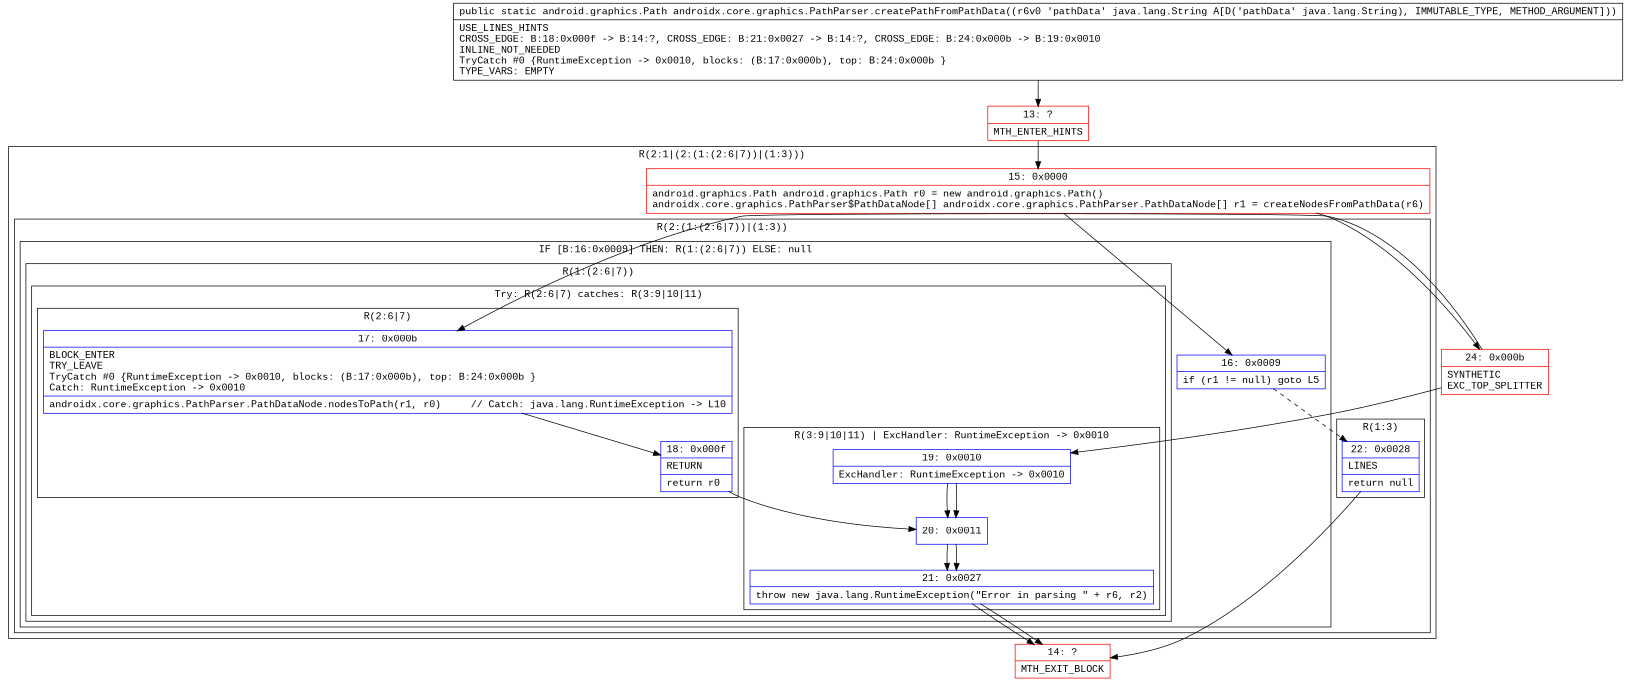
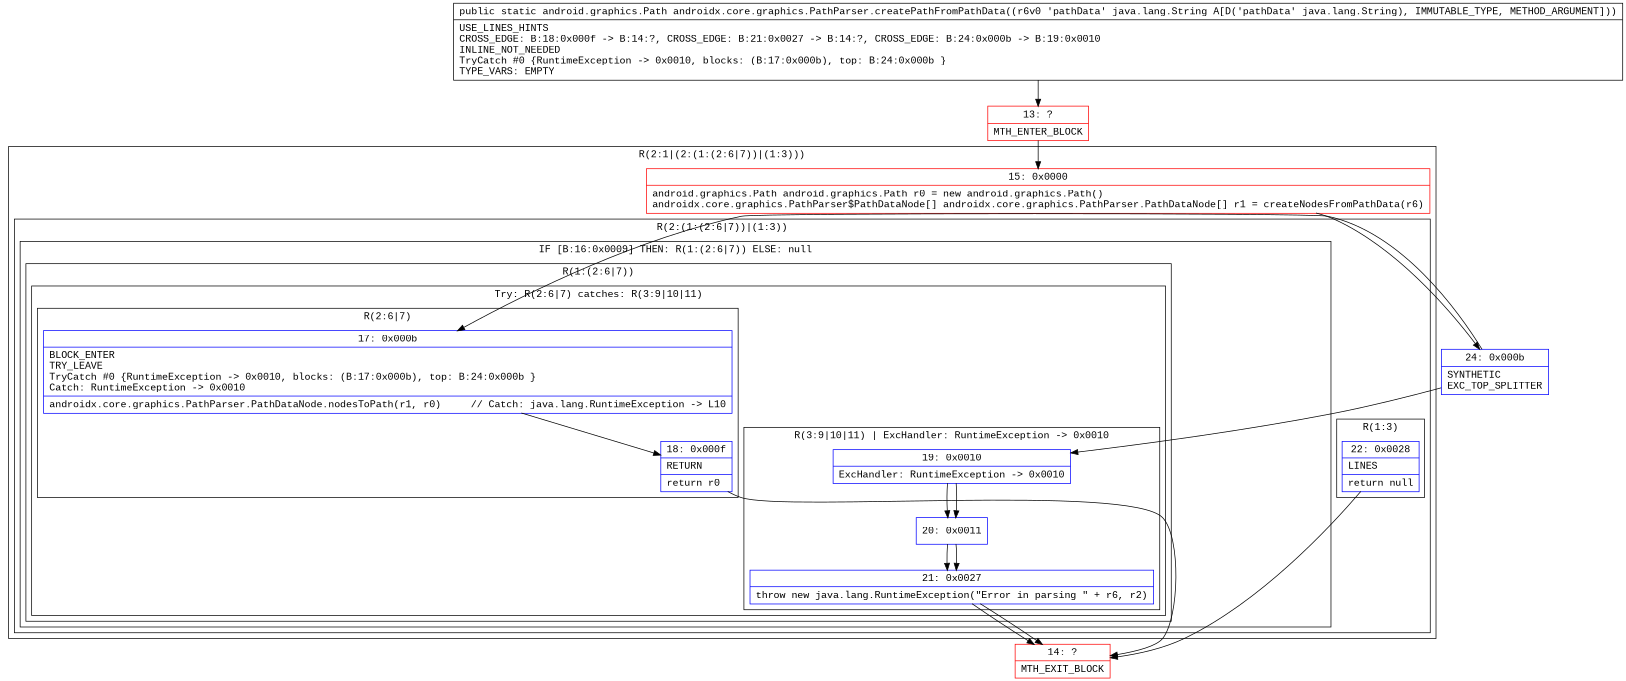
(1038, 132) -> (1038, 132)
(1251, 372) -> none
(1495, 372) -> (1495, 372)
(817, 518) -> (1033, 500)
